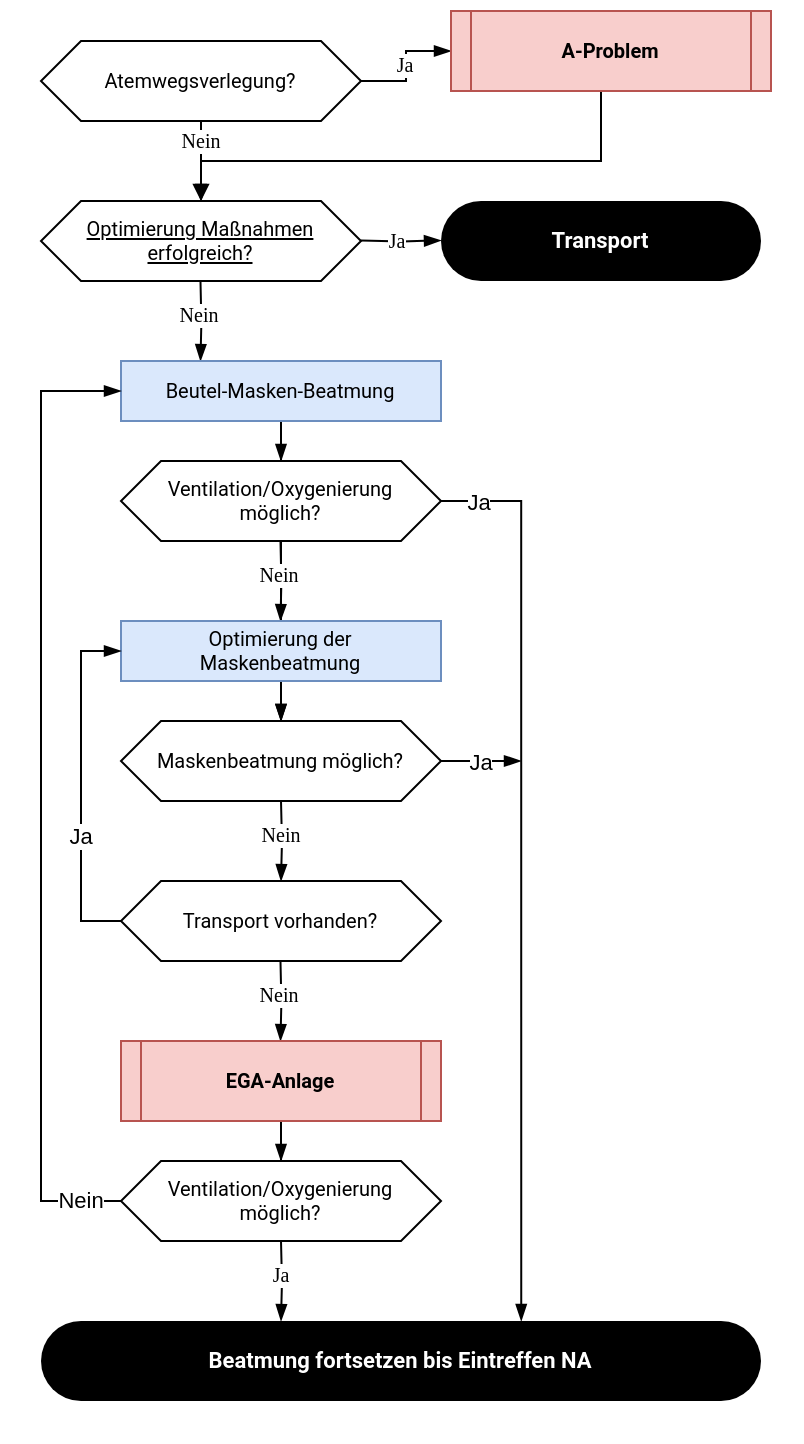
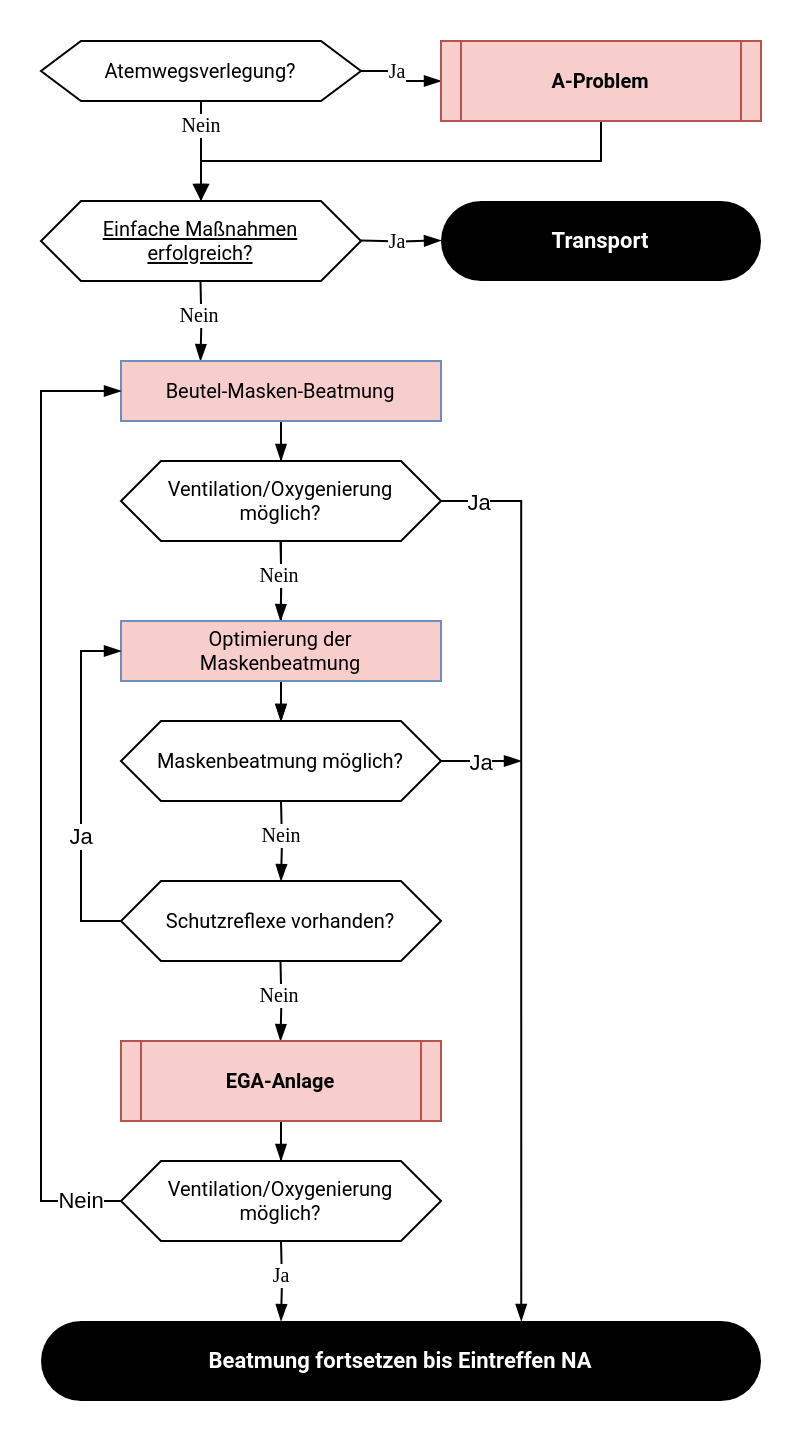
(611, 51) -> (601, 81)
(201, 81) -> (201, 71)
(201, 241) -> (201, 241)
(281, 391) -> (281, 391)
(281, 651) -> (281, 651)
(281, 921) -> (281, 921)
